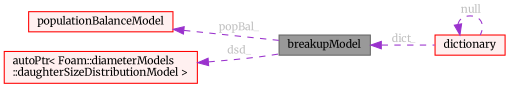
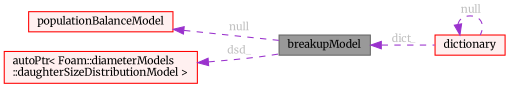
(238, 28) -> (238, 28)
